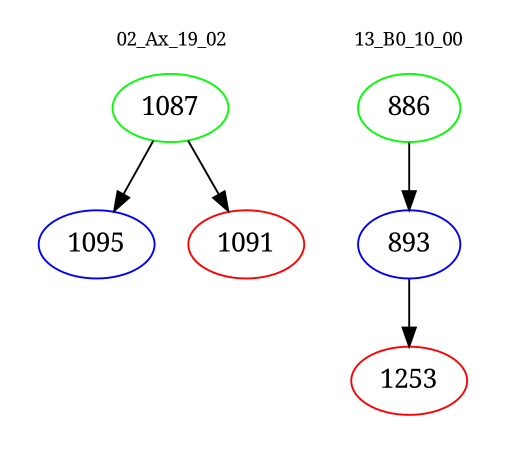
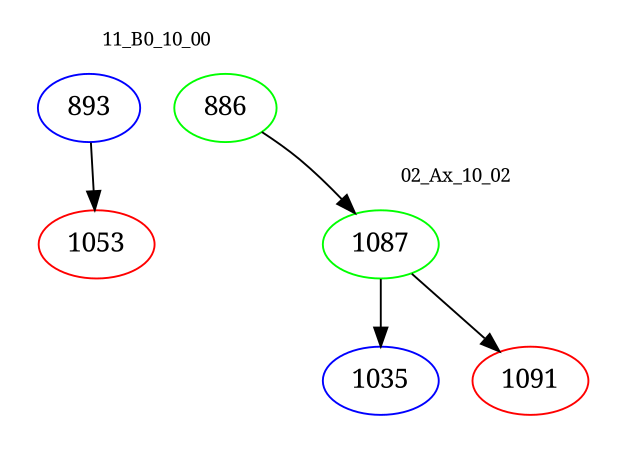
(171, 41) -> (456, 177)
(409, 41) -> (157, 41)
(409, 167) -> (319, 177)
(97, 244) -> (381, 381)
(409, 381) -> (97, 244)
